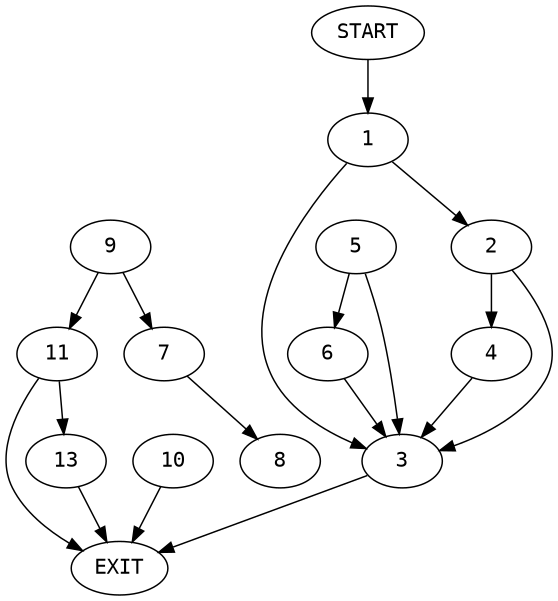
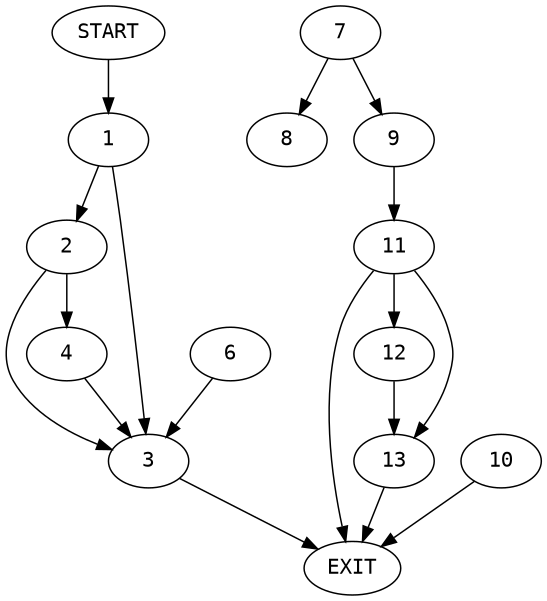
(356, 247) -> none
(134, 294) -> (364, 80)
none -> (394, 354)
